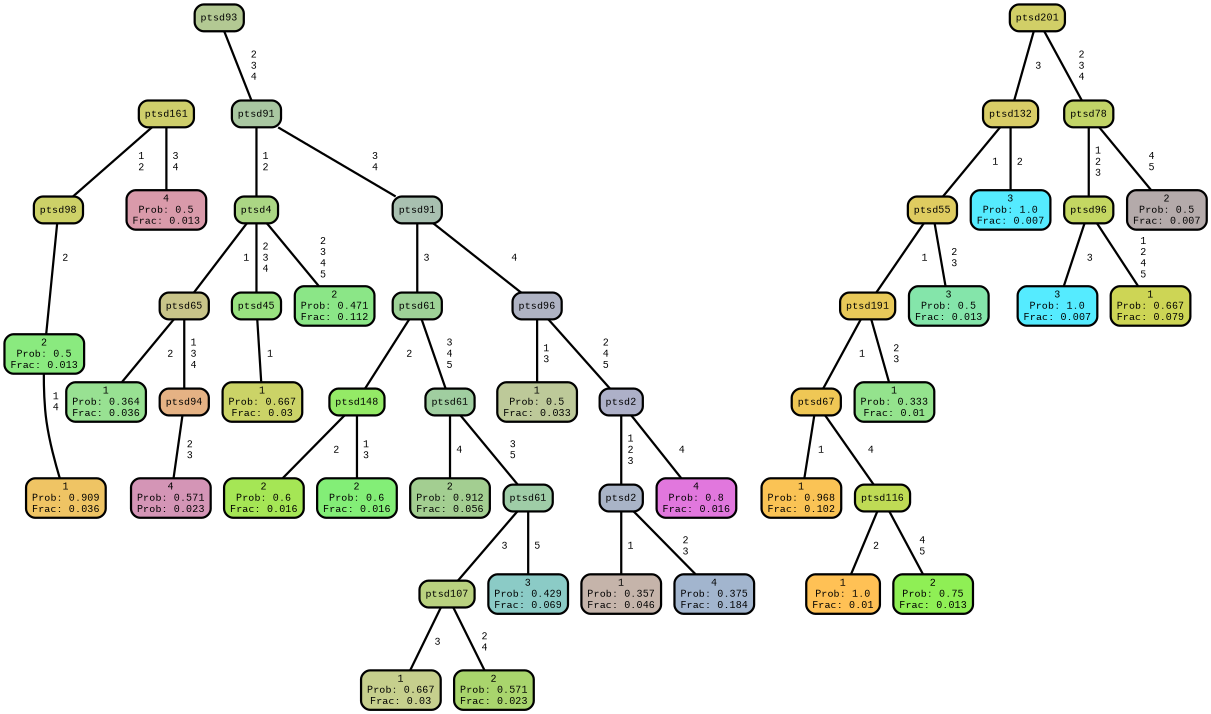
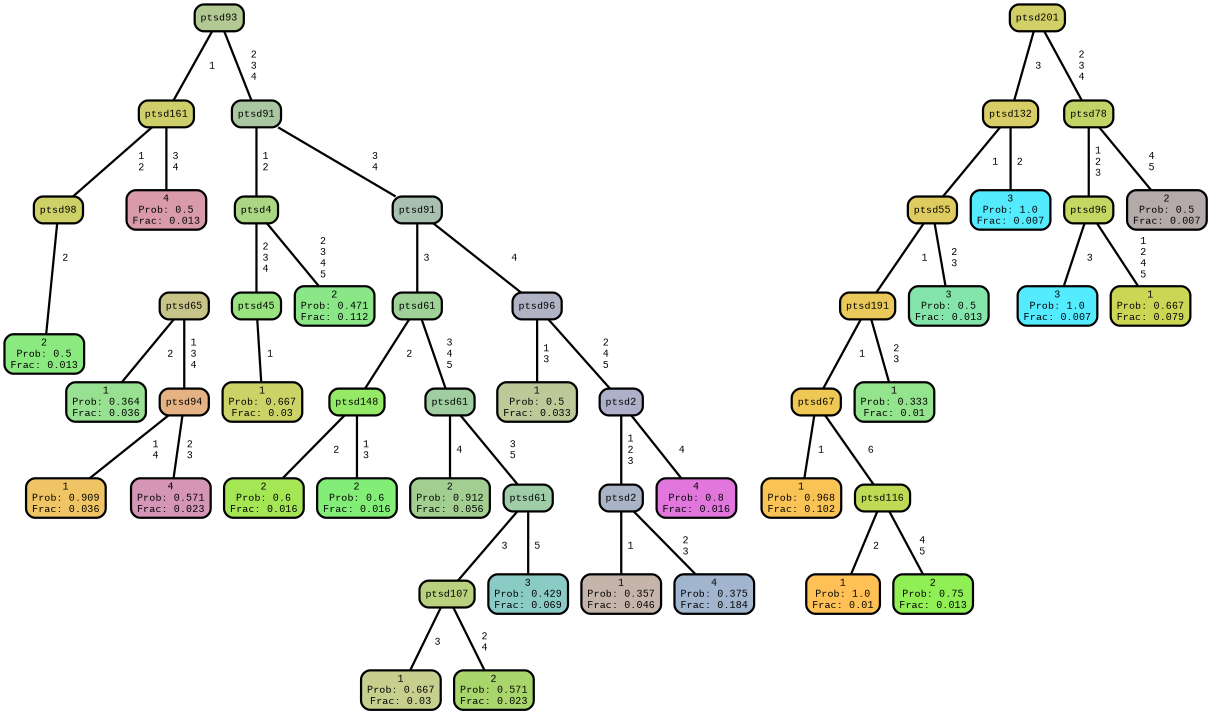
none -> (193, 66)
(220, 258) -> none
(47, 427) -> (129, 447)
(868, 450) -> (868, 450)
(171, 498) -> (171, 498)
